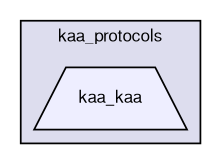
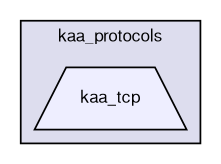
(111, 98) -> (111, 98)
